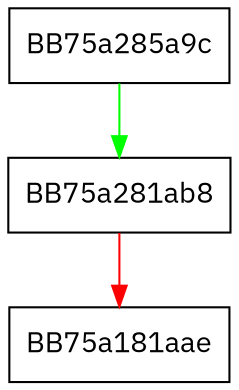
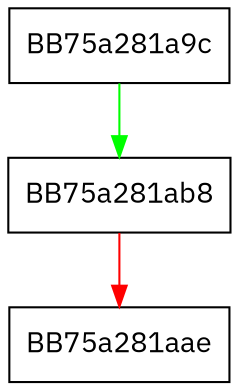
(119, 46) -> (119, 46)
(119, 345) -> (119, 345)
